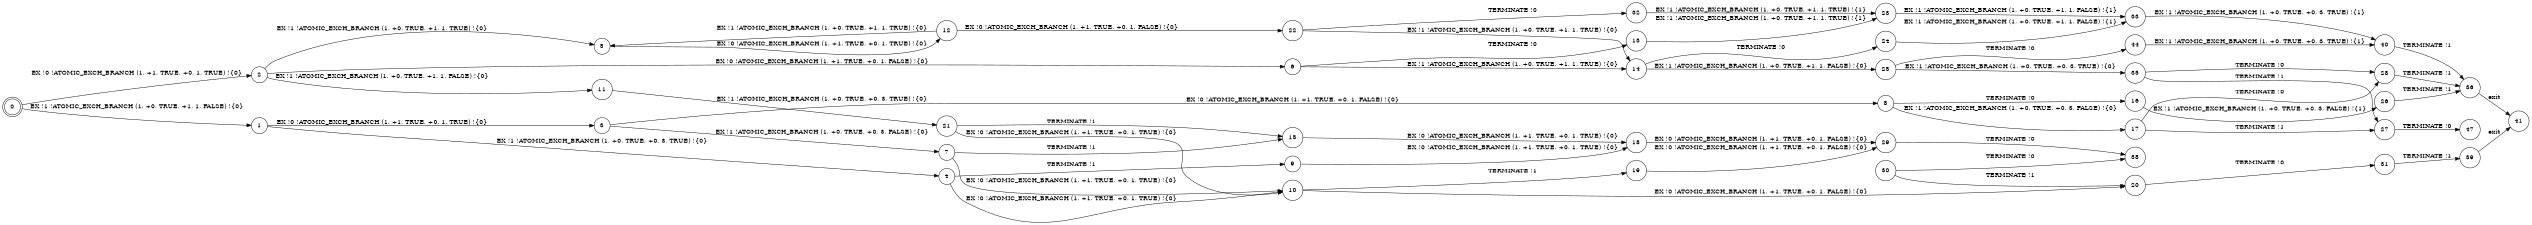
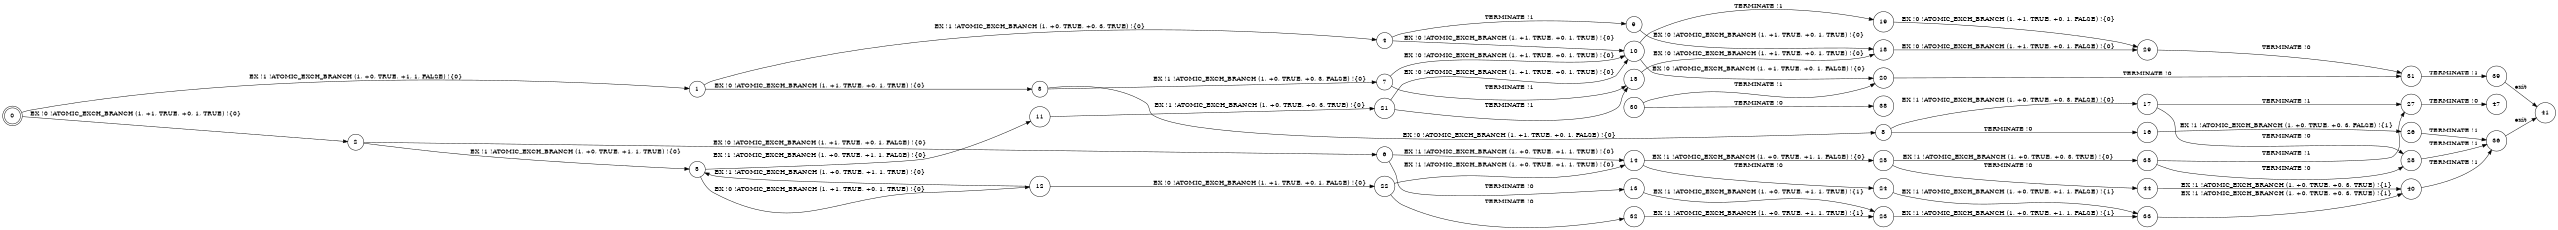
(427, 93) -> (869, 163)
(2009, 144) -> (2278, 56)
